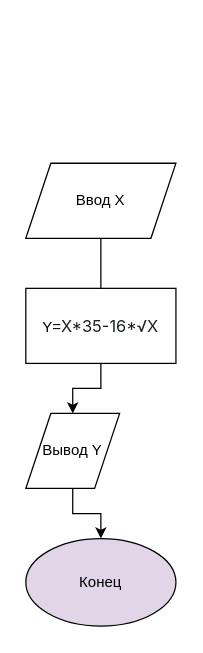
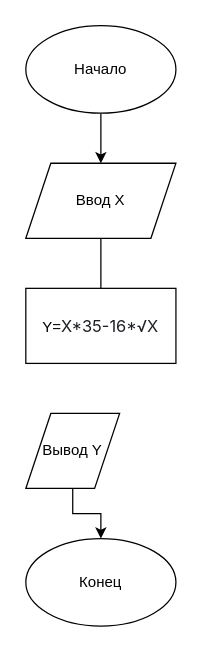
none -> (101, 69)
none -> (101, 134)
(91, 388) -> none
(101, 582) -> (101, 582)
